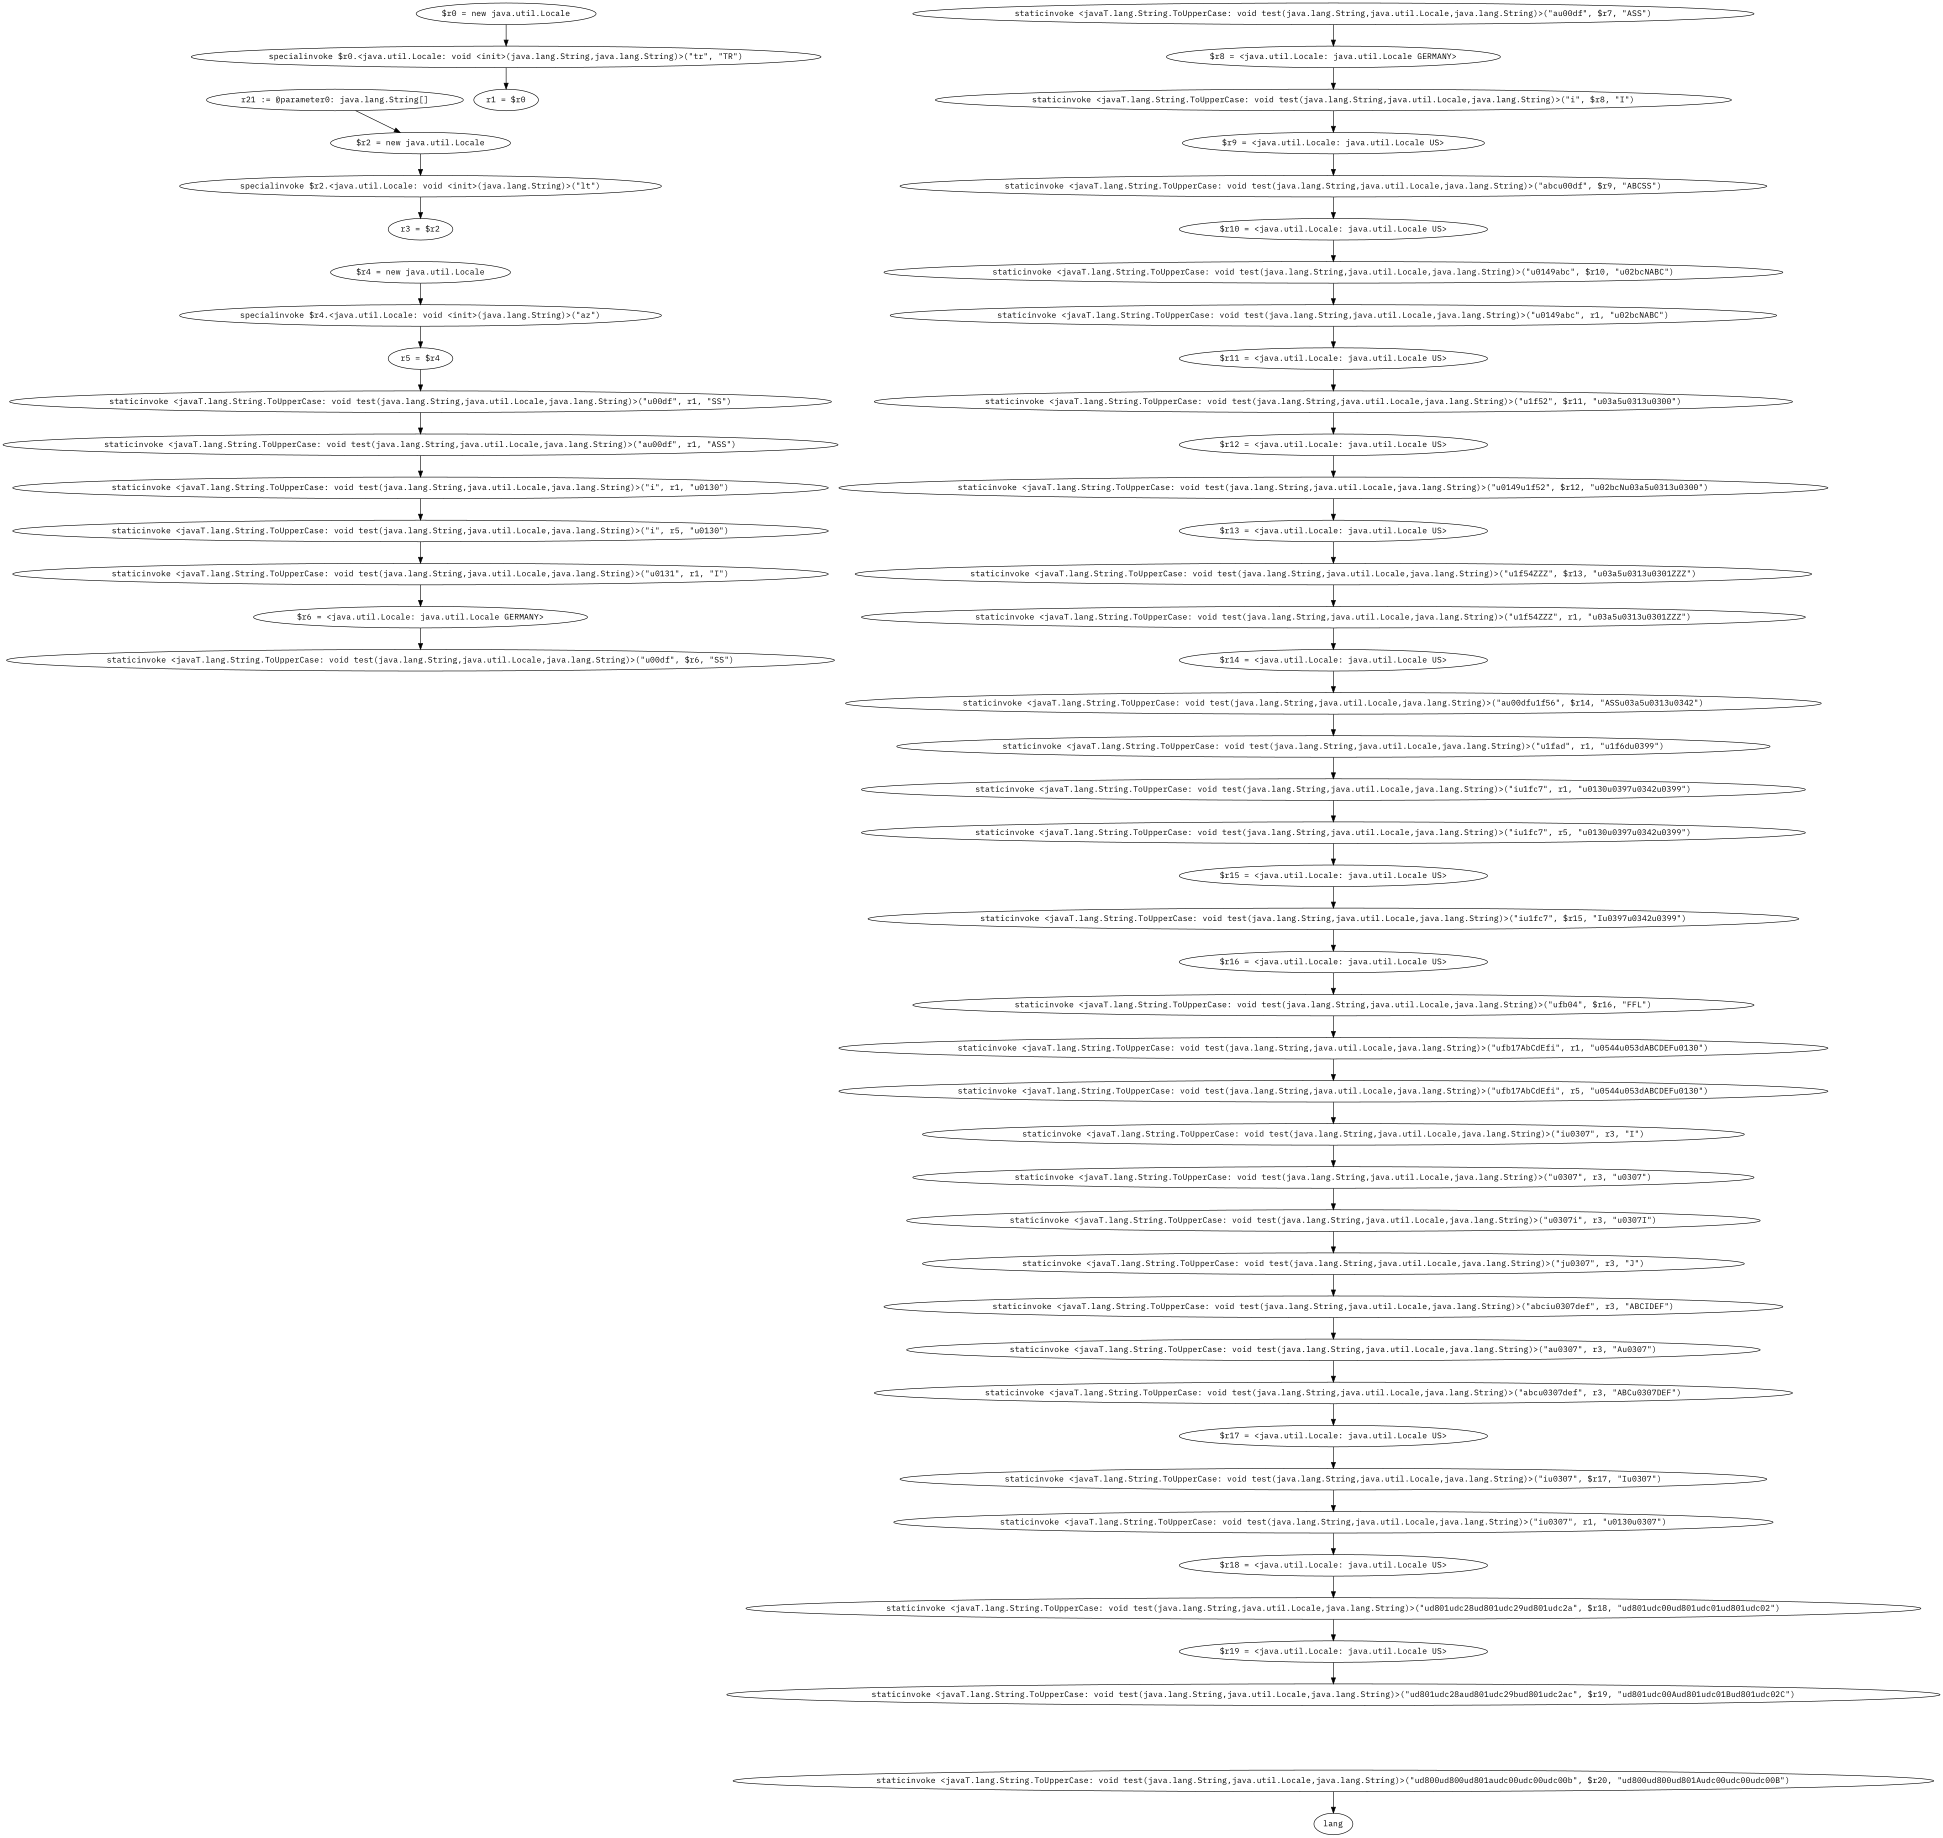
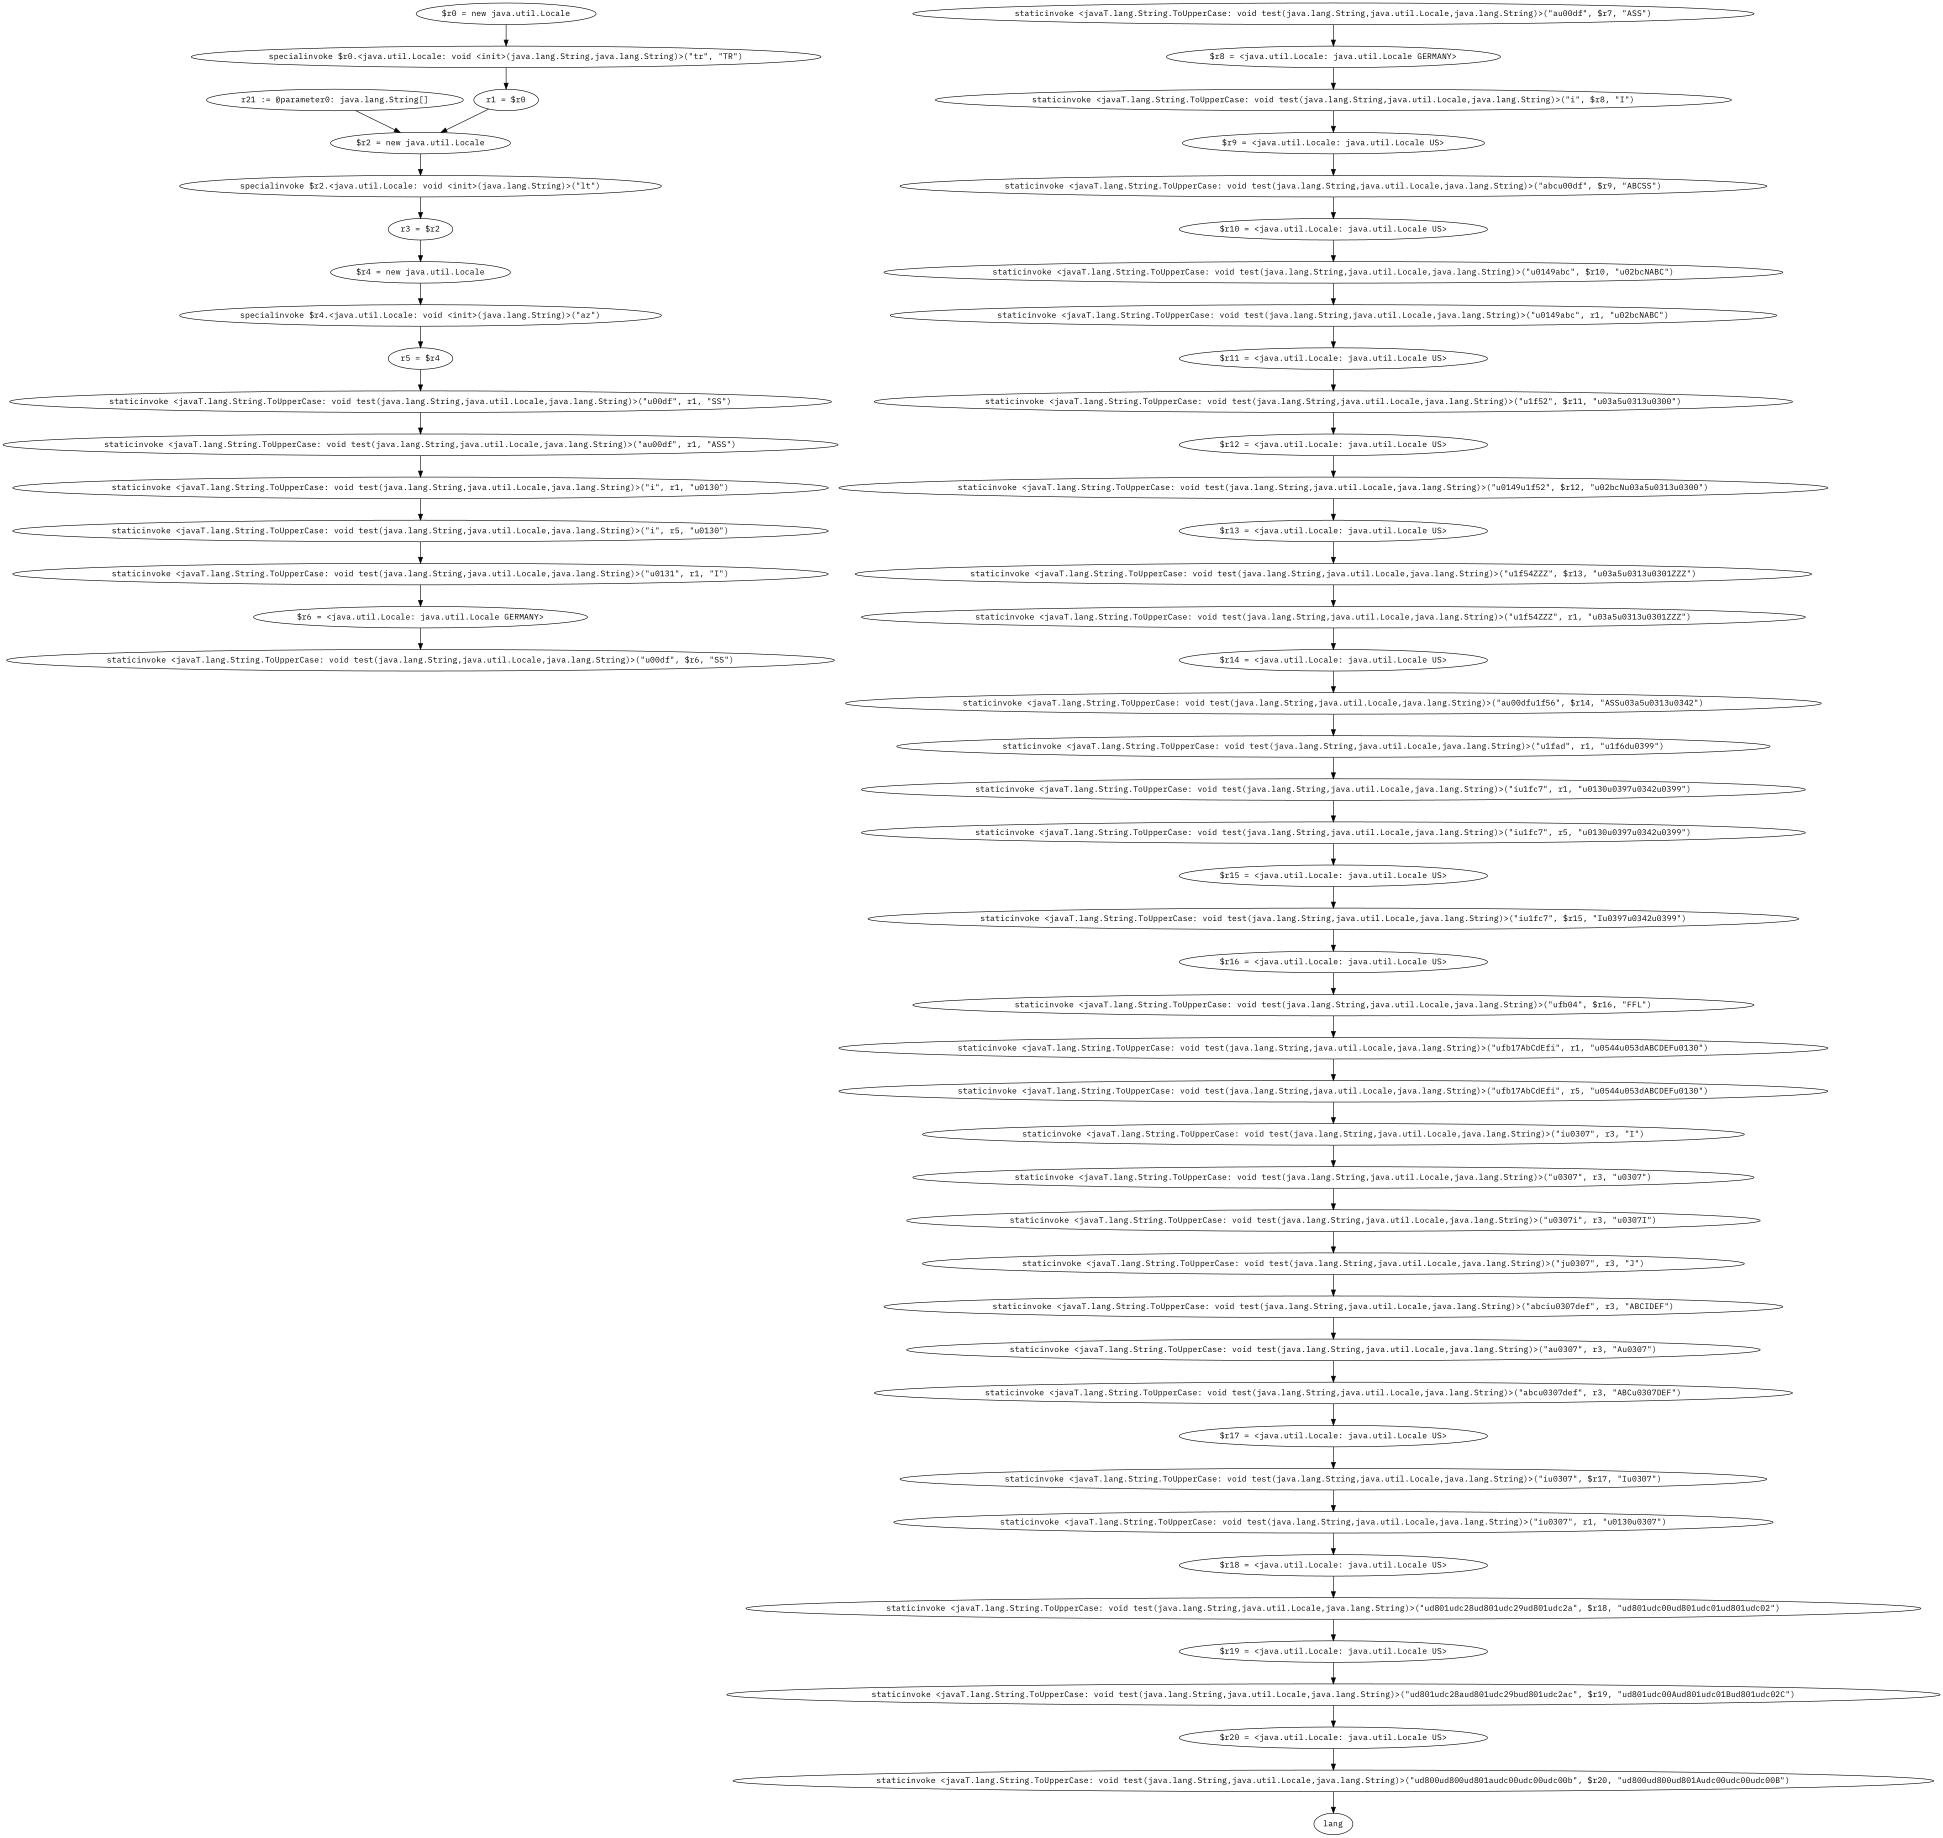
none -> (467, 119)
none -> (421, 248)
none -> (1333, 1738)
